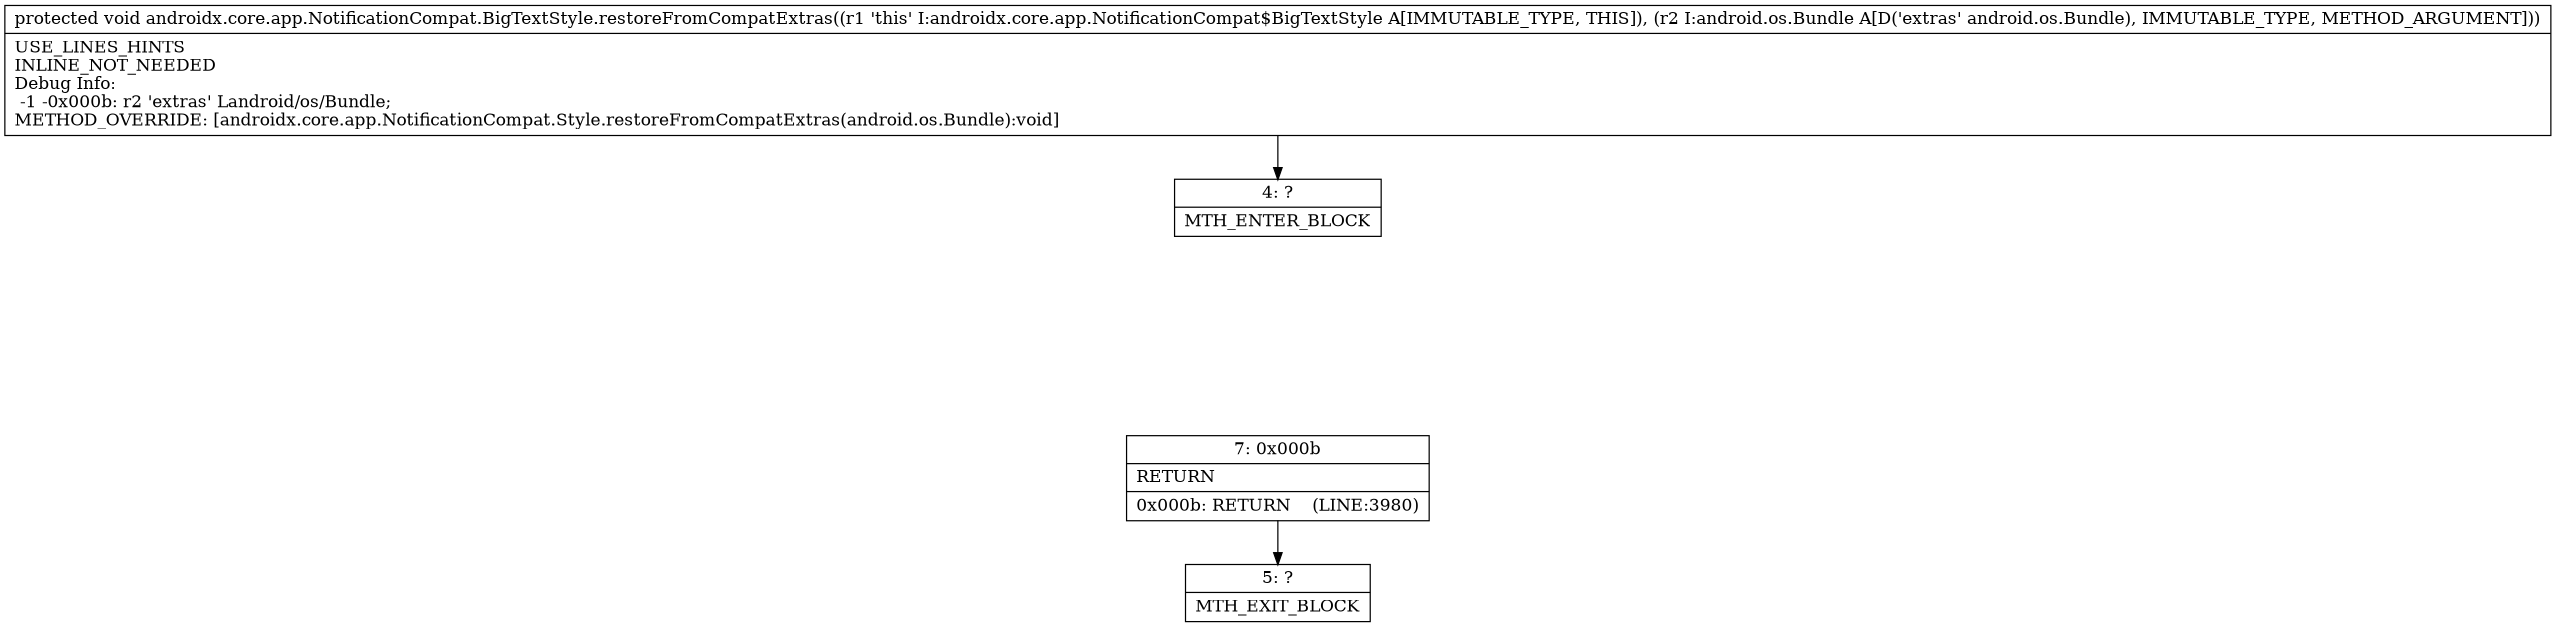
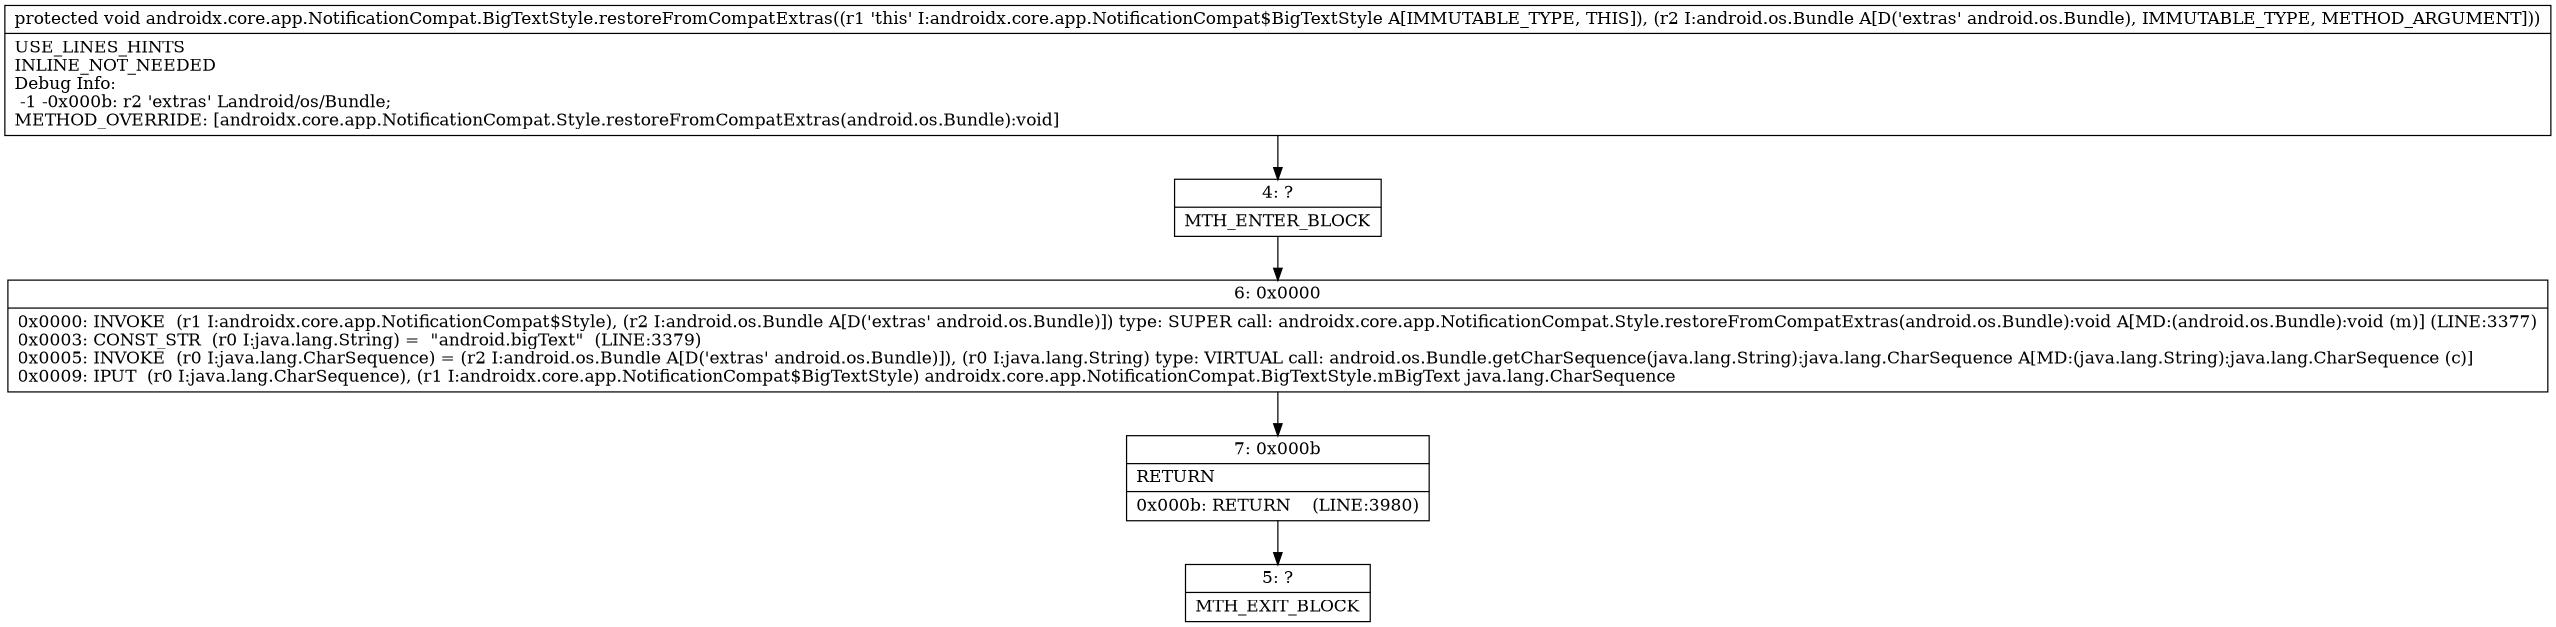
none -> (1278, 336)
